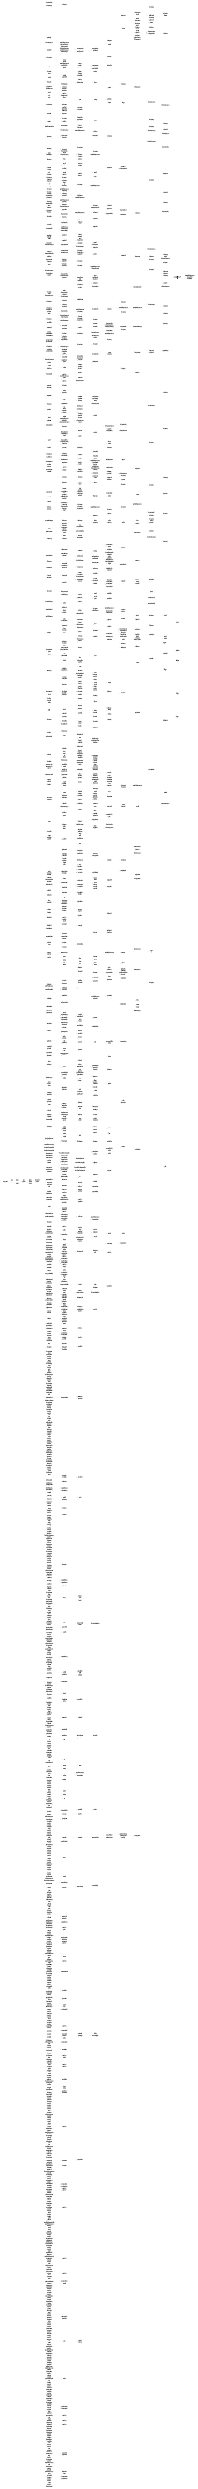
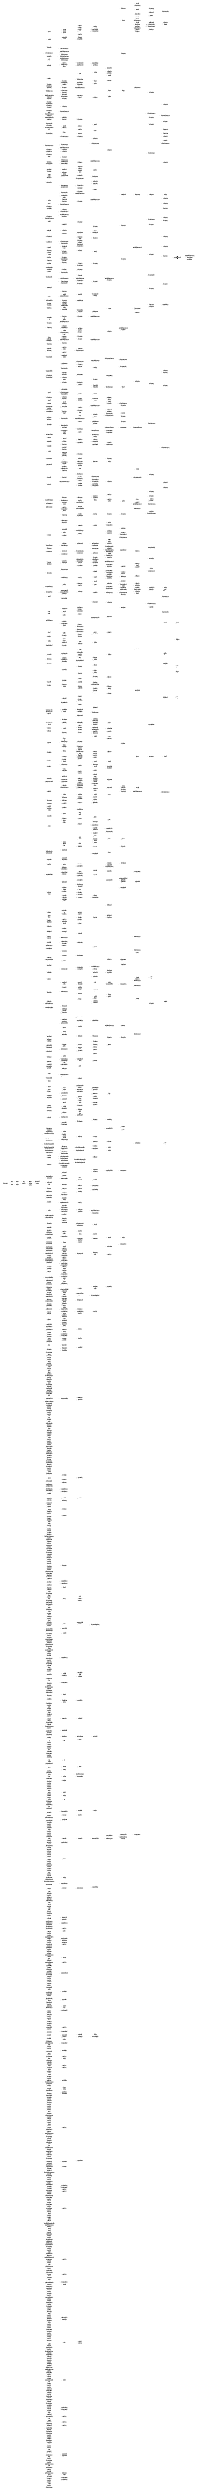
(137, 213) -> none
